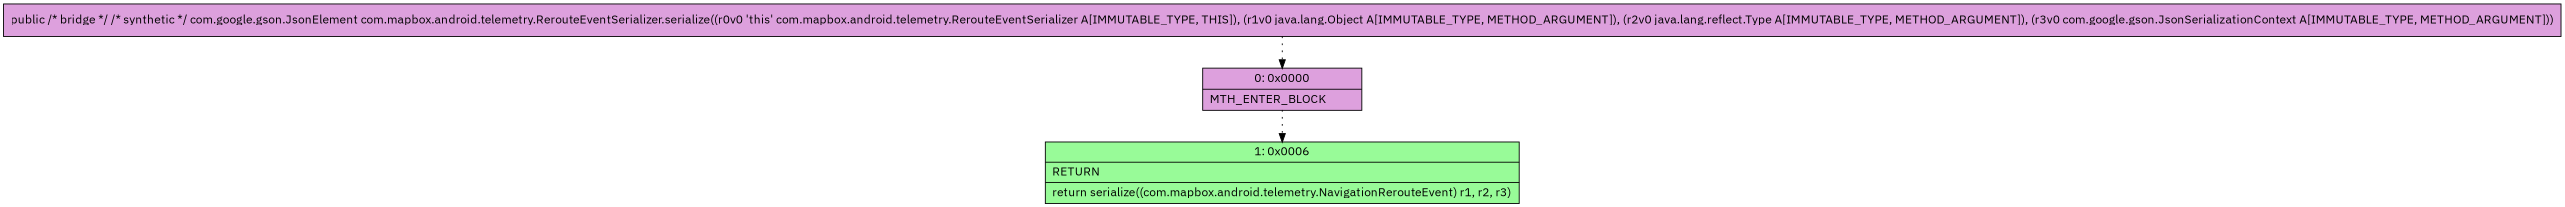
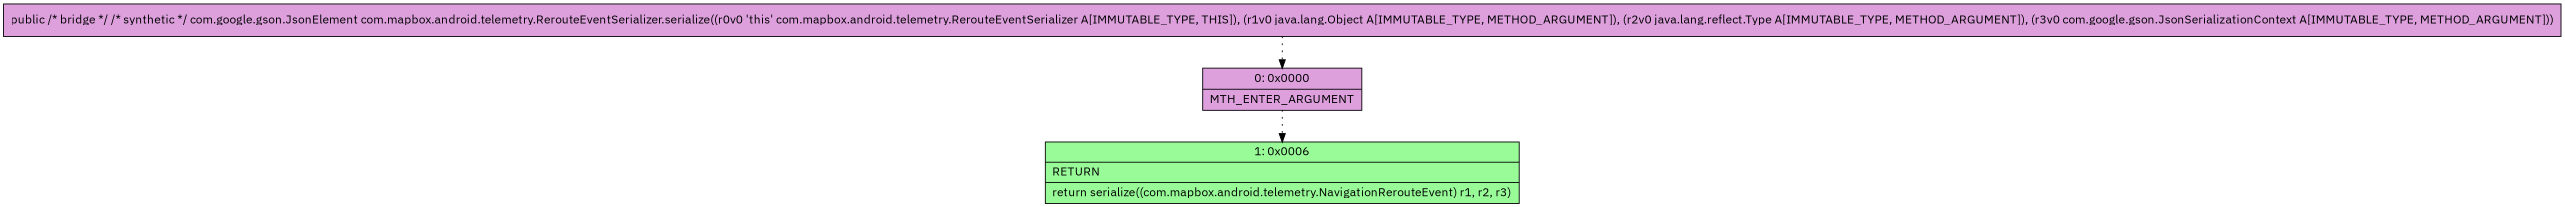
(1268, 99) -> (1282, 99)
